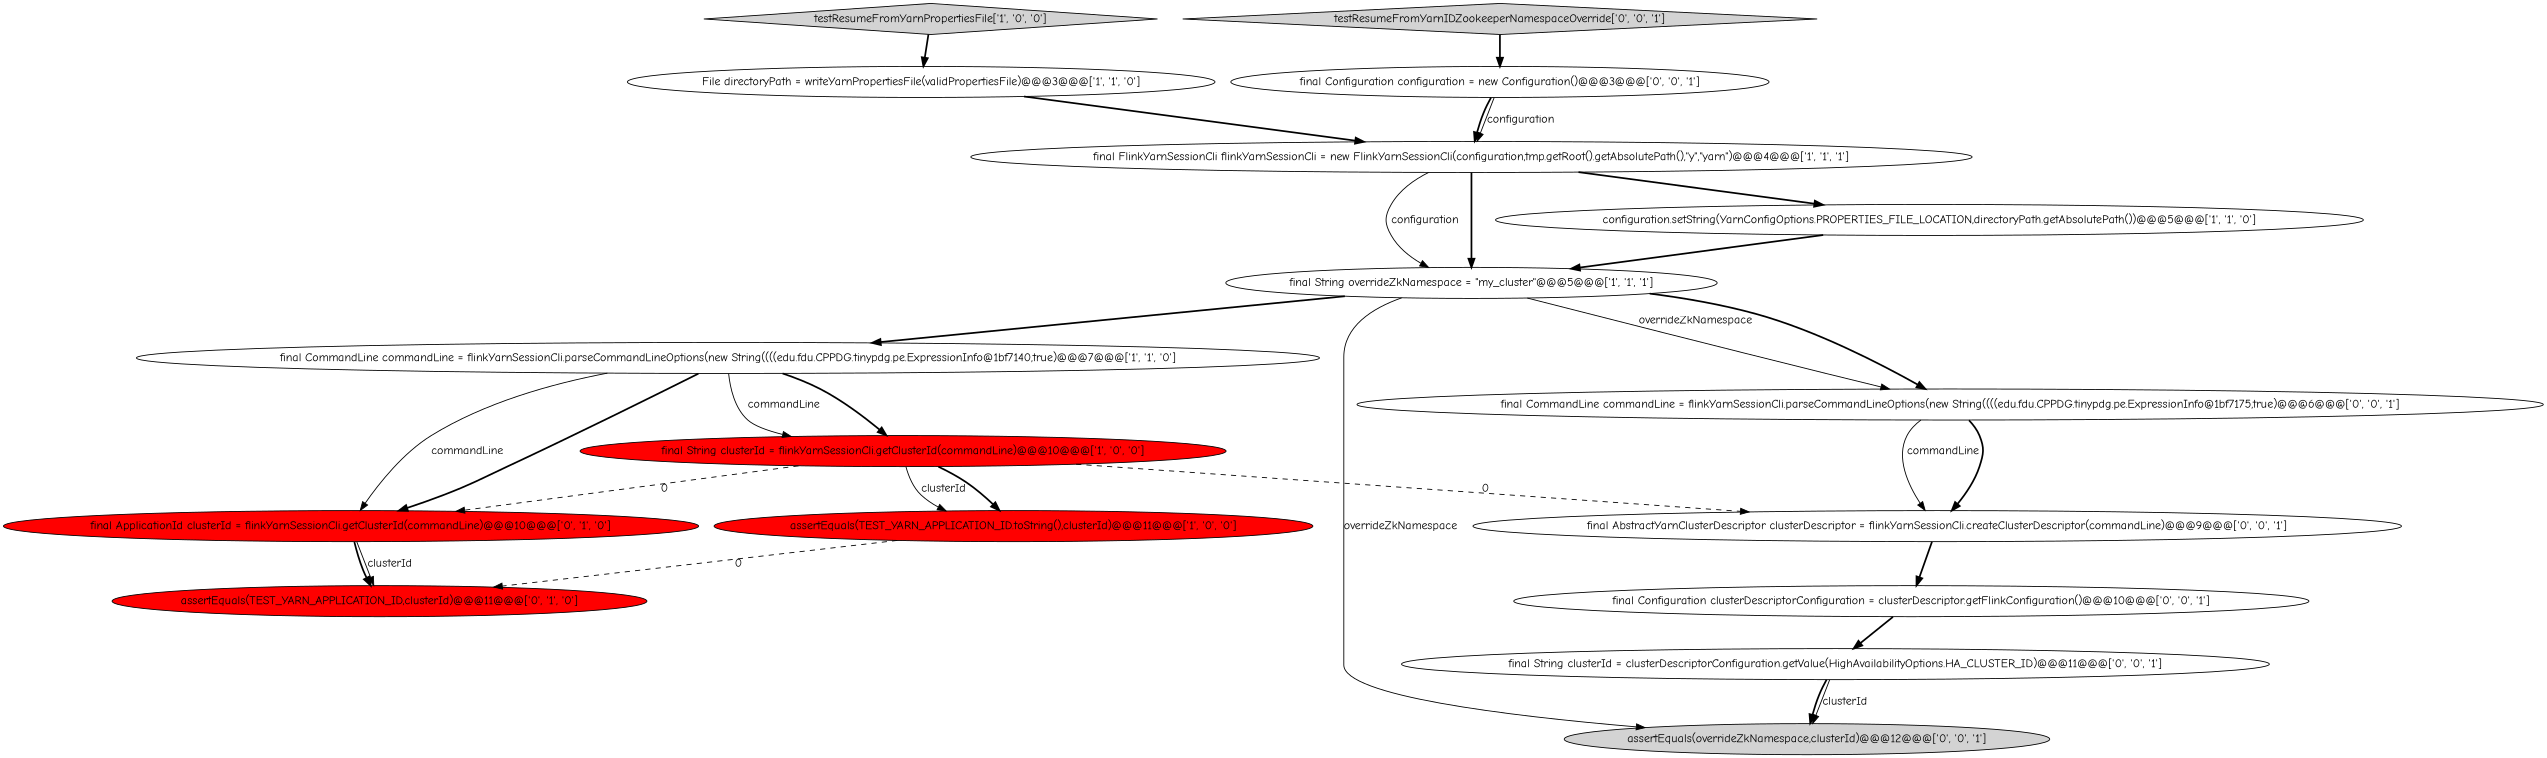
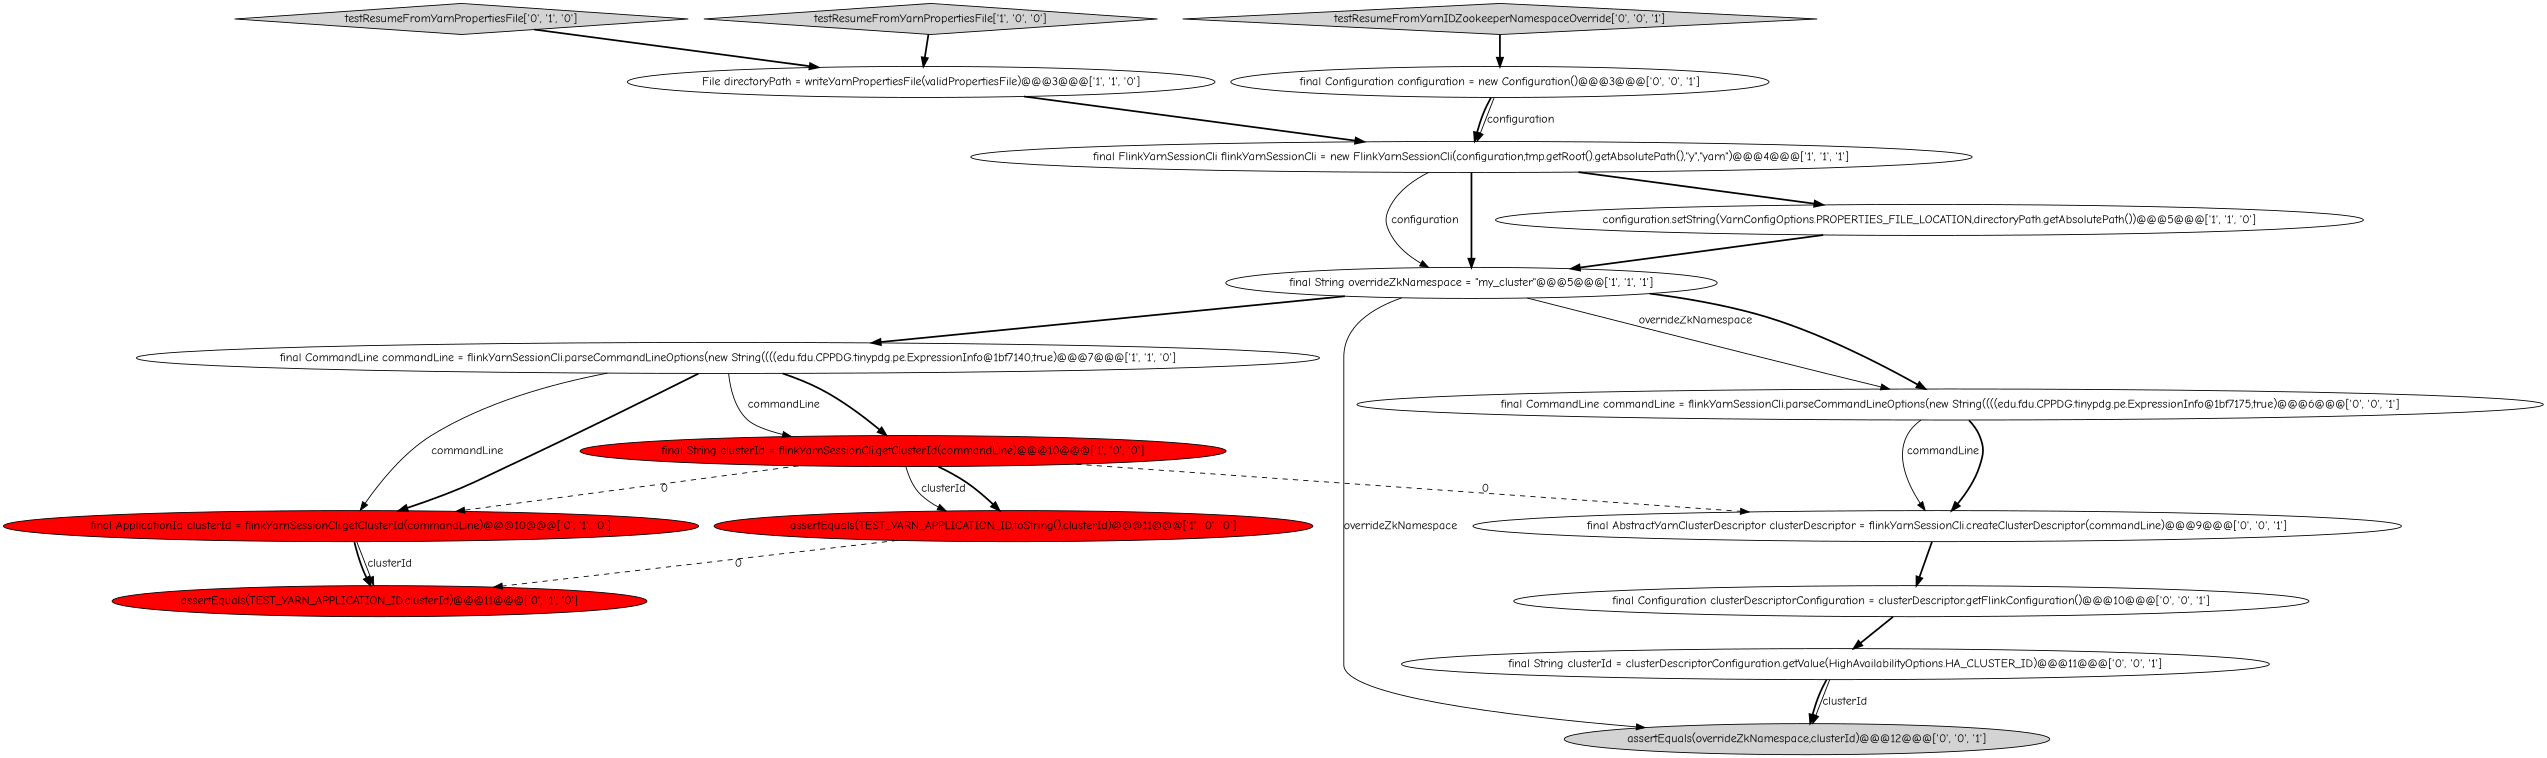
none -> (461, 19)
